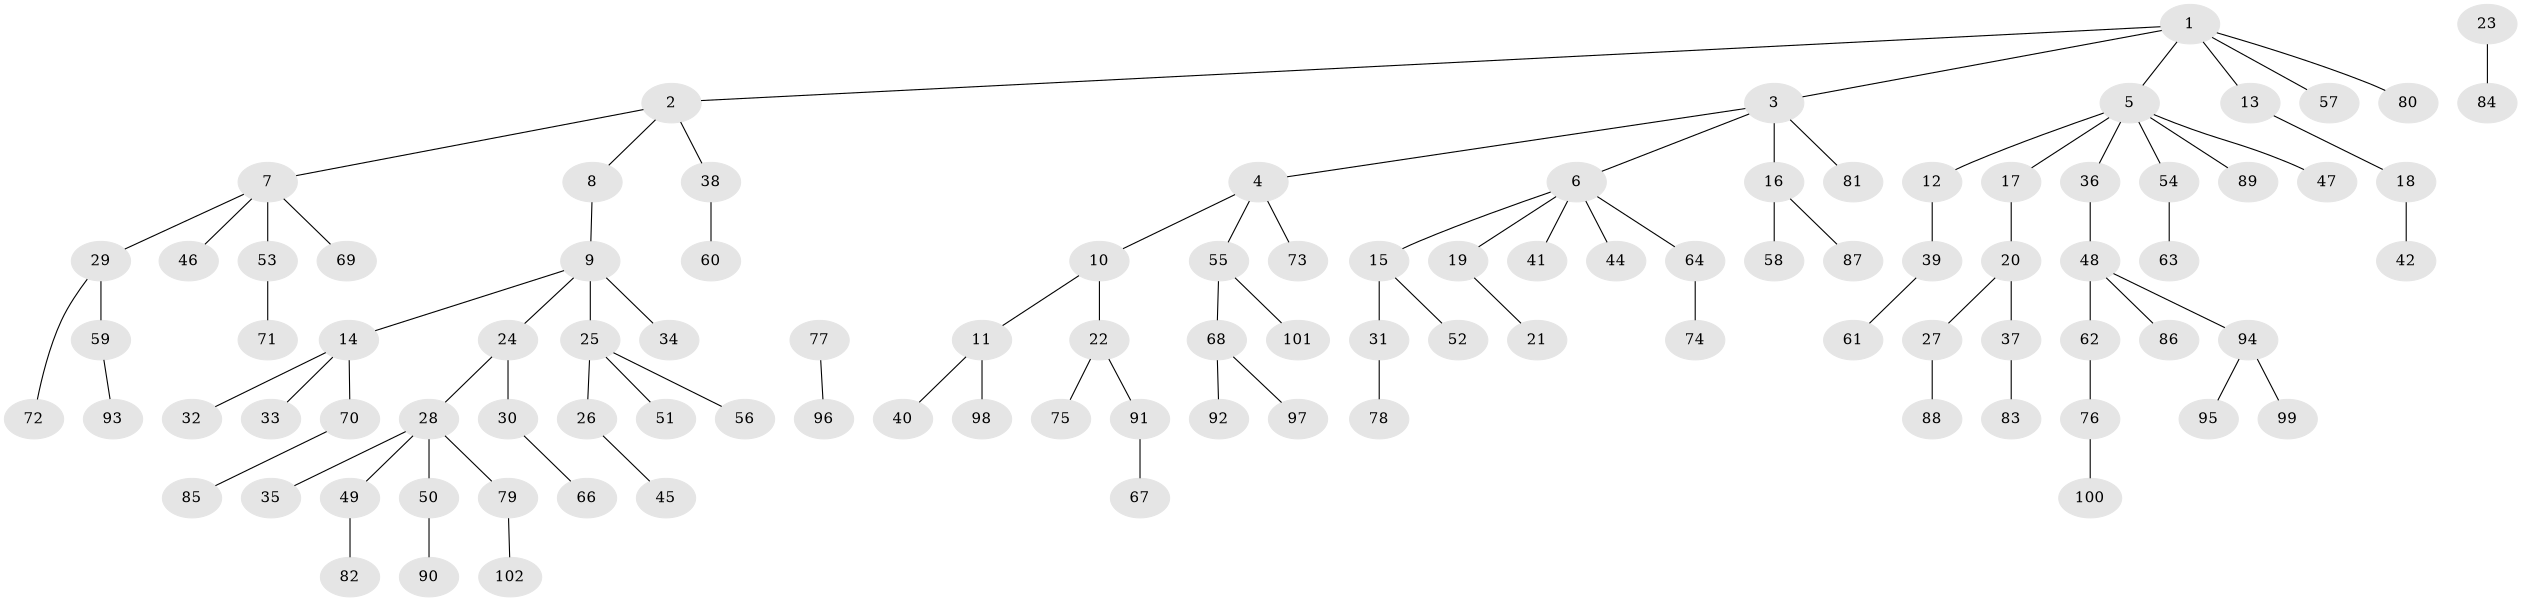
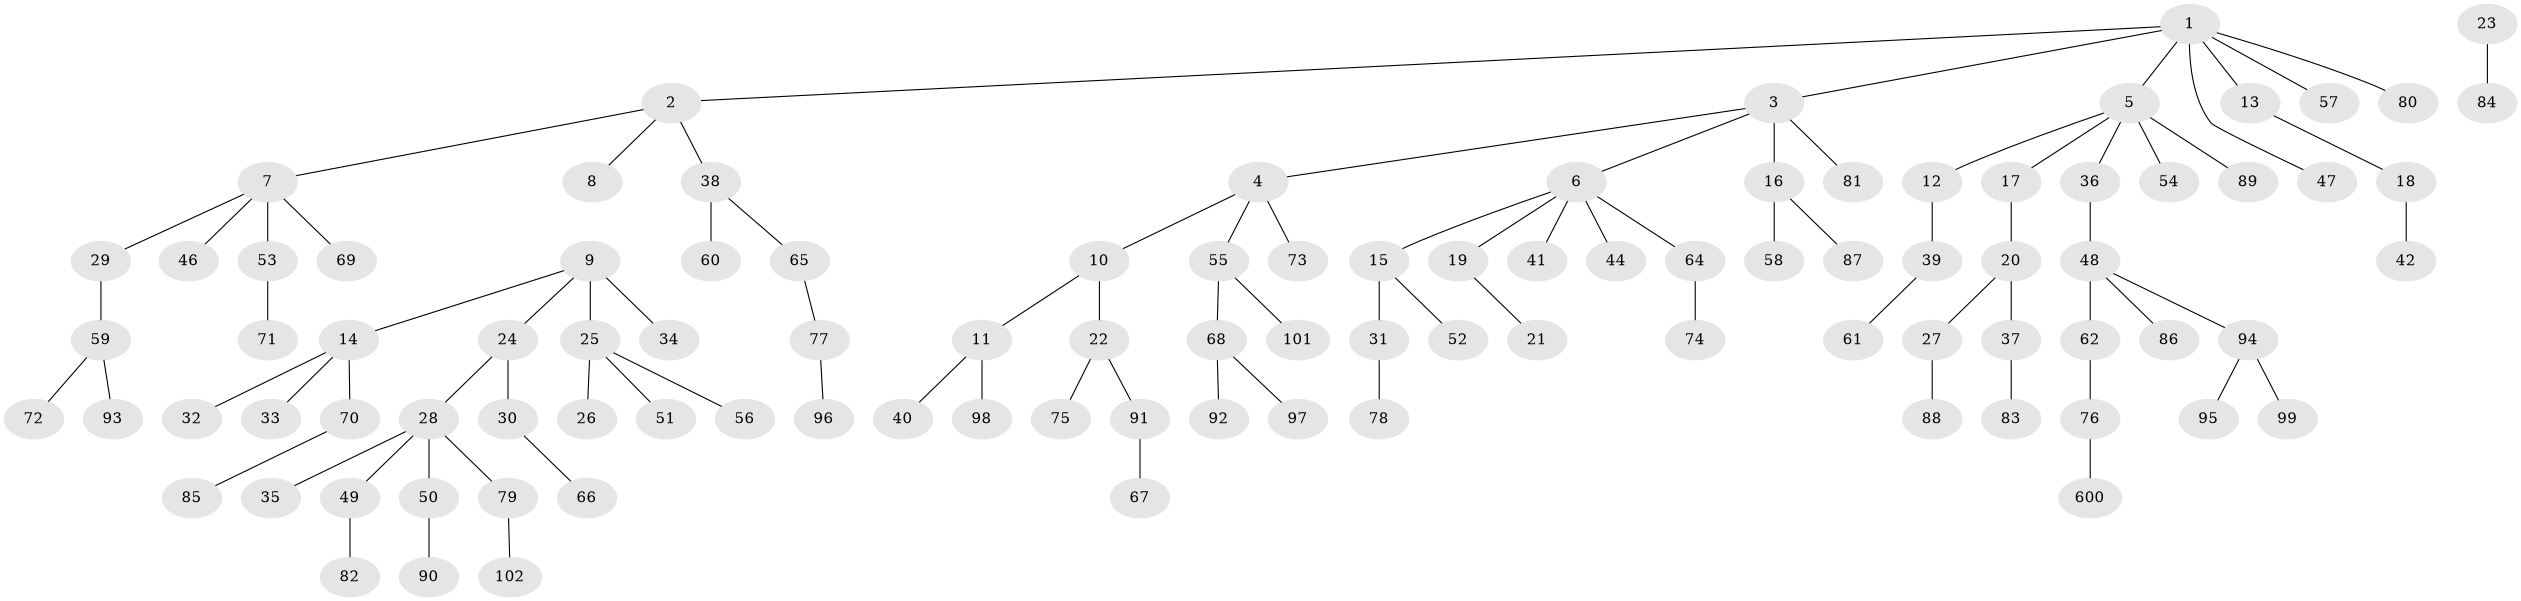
(2229, 141) -> (2220, 128)
(591, 222) -> none
none -> (800, 261)
(2169, 261) -> none
(55, 336) -> (67, 380)
(666, 498) -> none
(2090, 498) -> (2090, 498)
